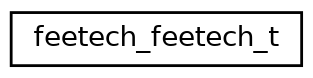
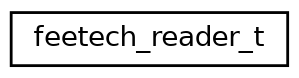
(156, 39) -> (149, 39)
